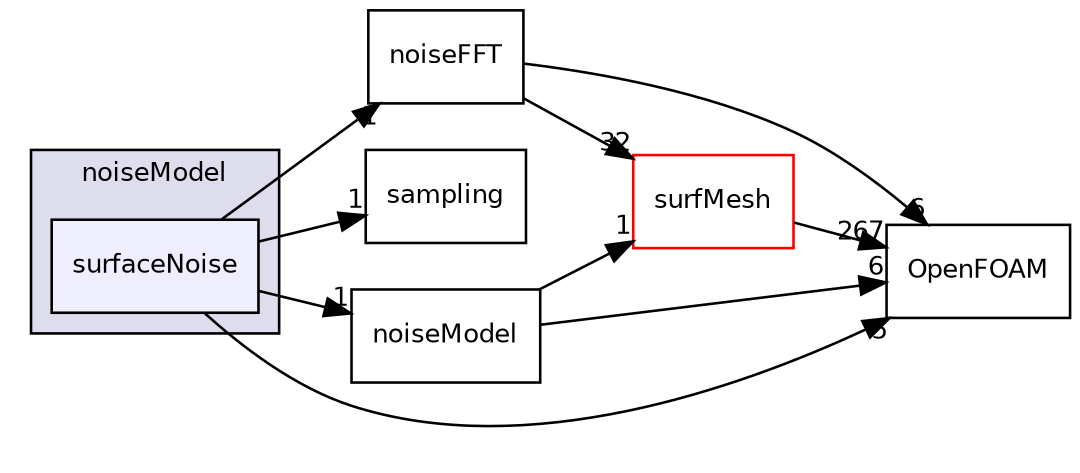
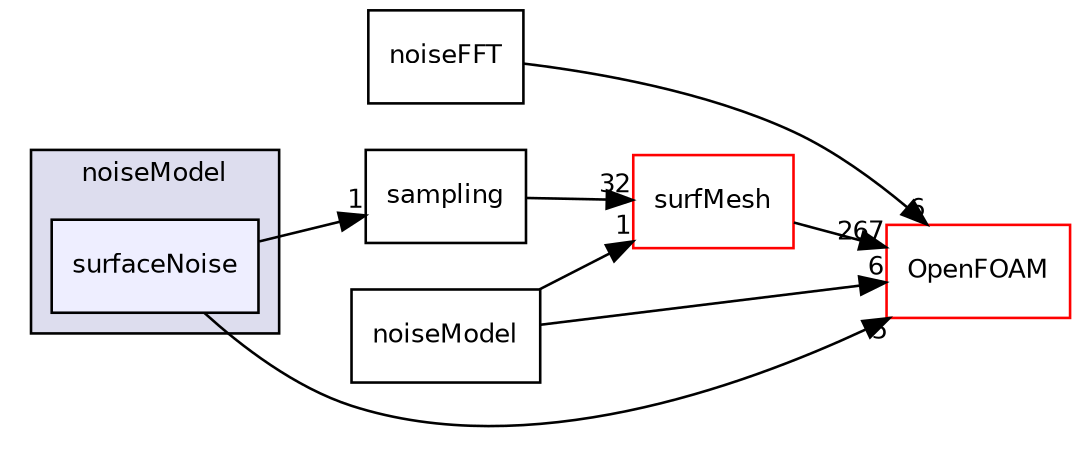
(567, 122) -> (567, 199)
(296, 165) -> none
(978, 271) -> (978, 271)
(296, 300) -> none
